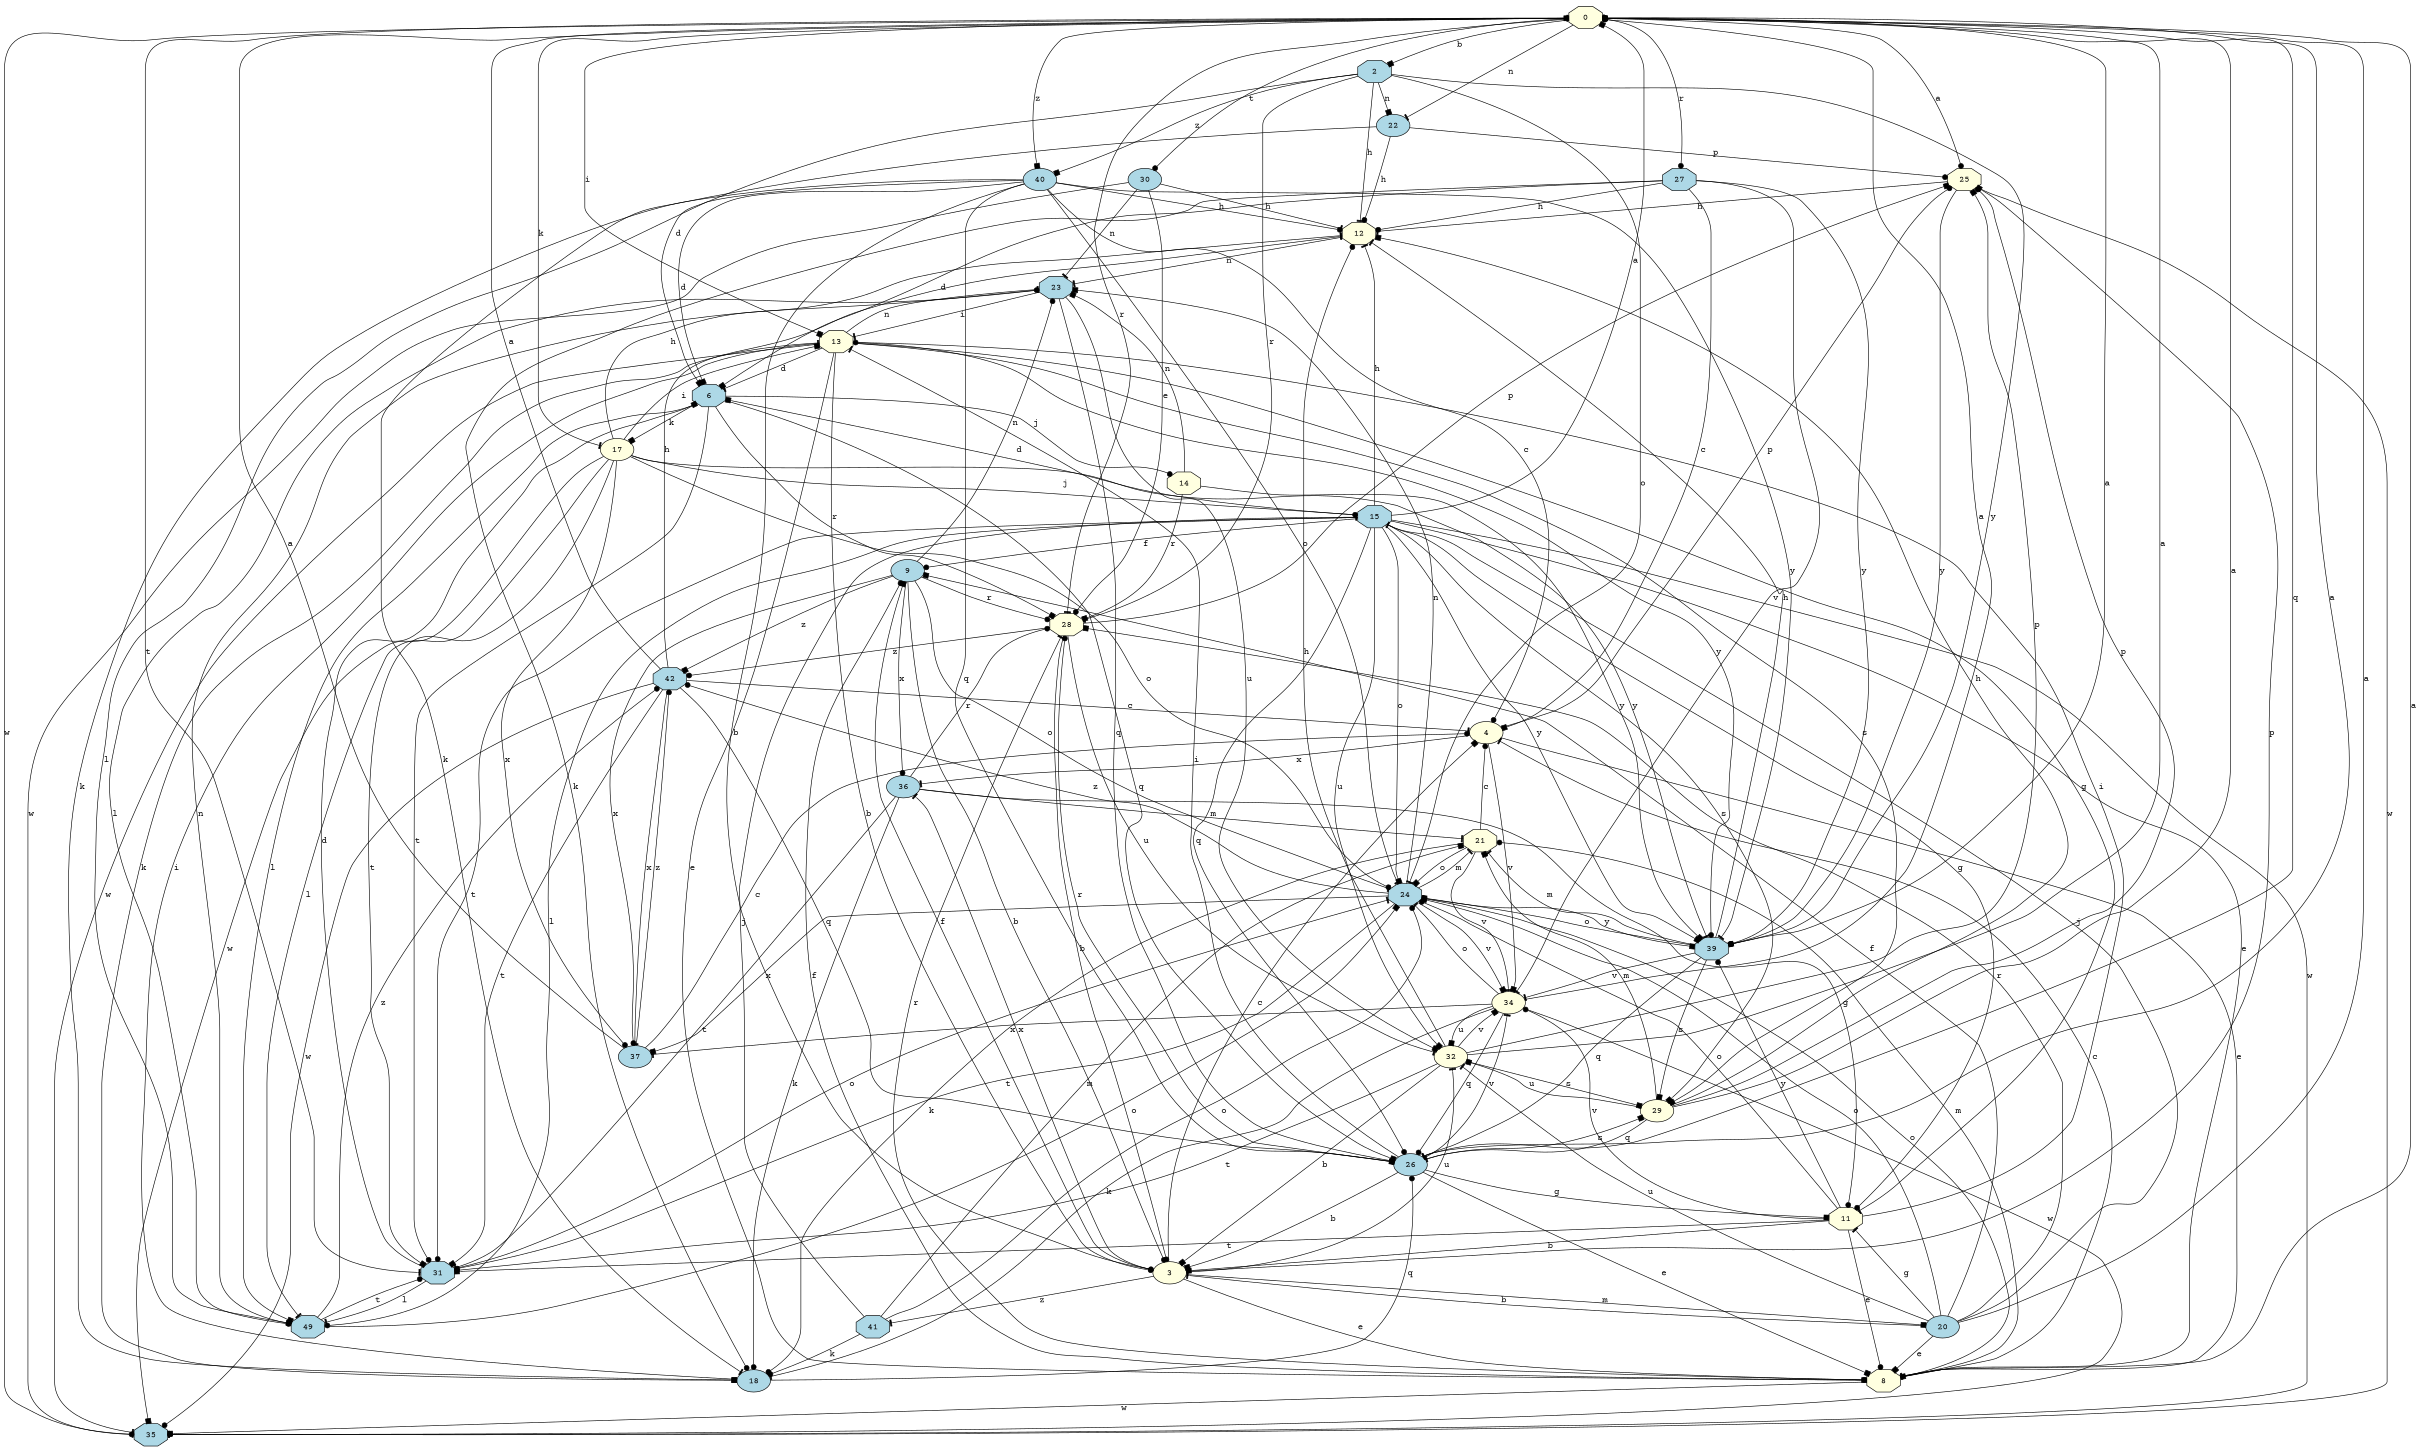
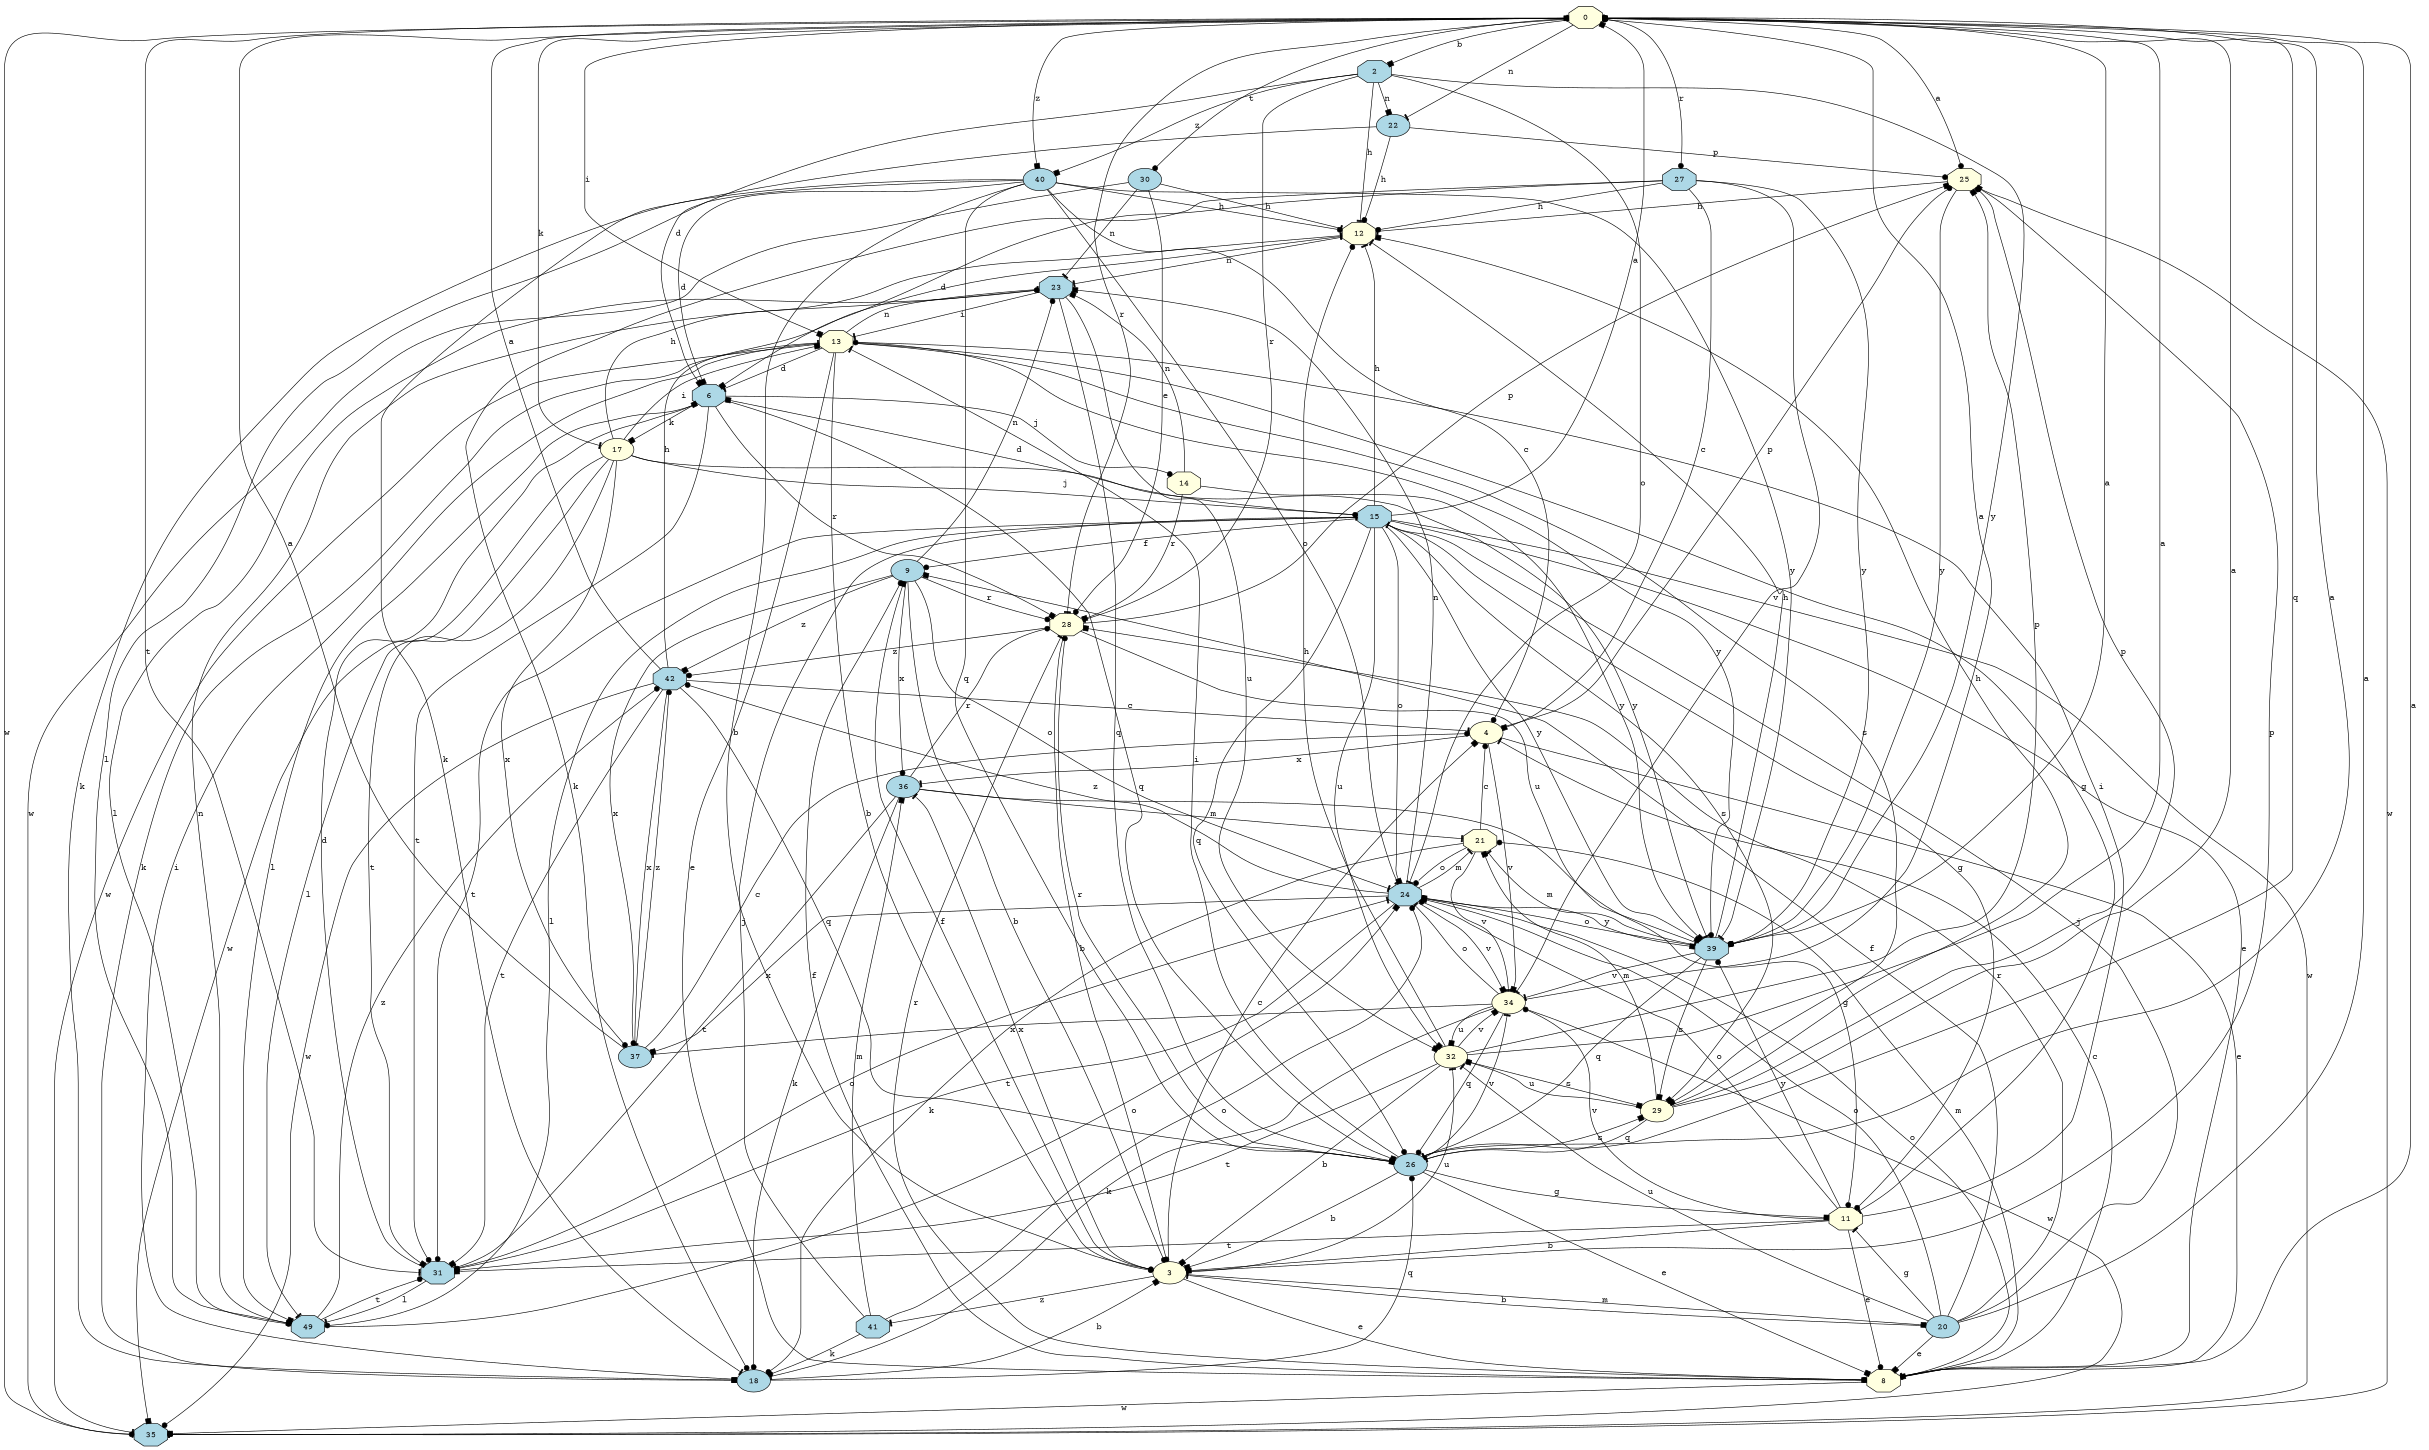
(1058, 592) -> none
(1441, 862) -> (1441, 862)
(1172, 891) -> (1445, 711)
(1120, 1046) -> (856, 1058)
none -> (970, 1363)
